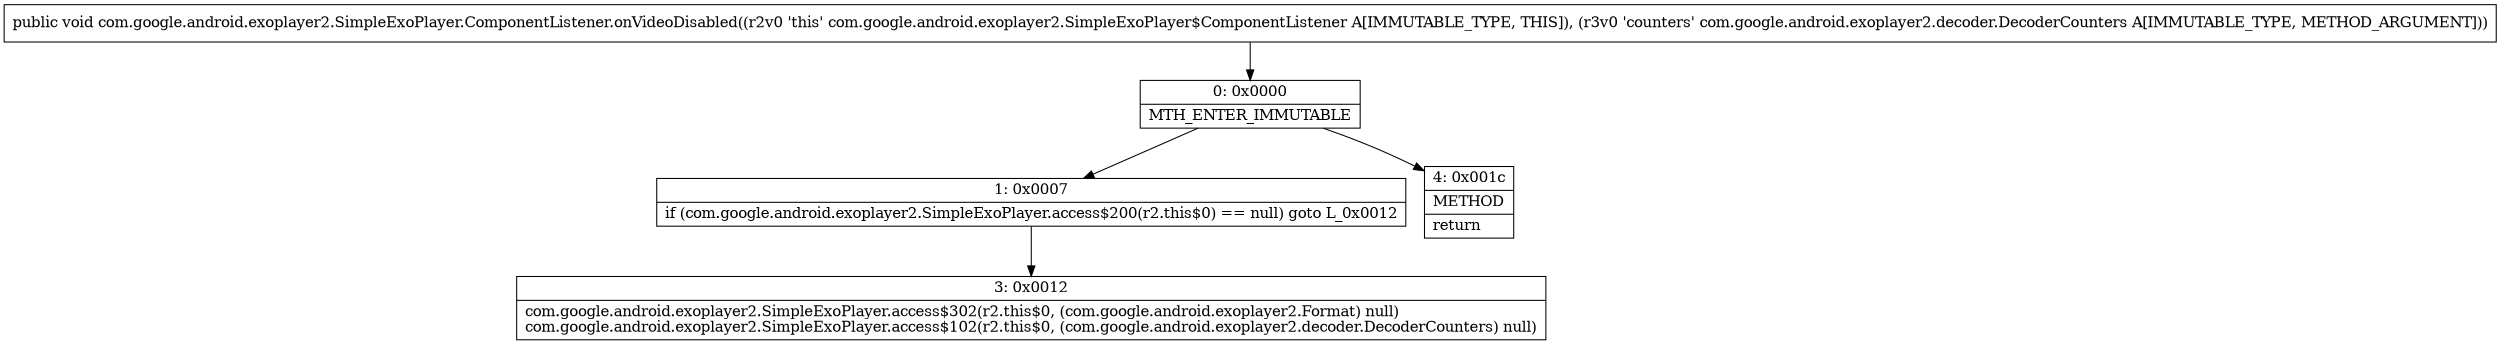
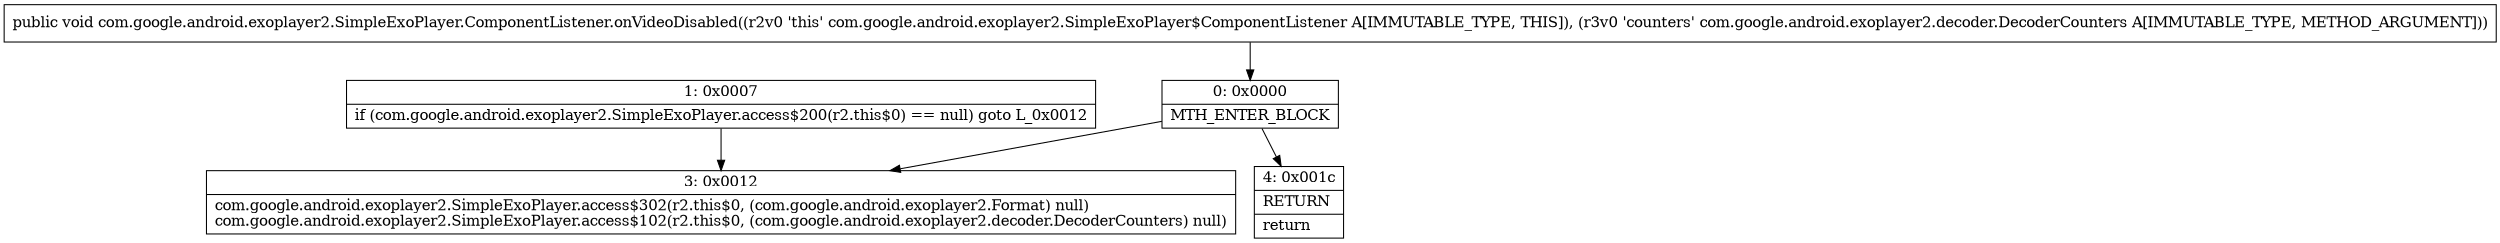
(1250, 116) -> (1250, 116)
(1146, 151) -> (1031, 145)
(1469, 202) -> (1296, 202)
